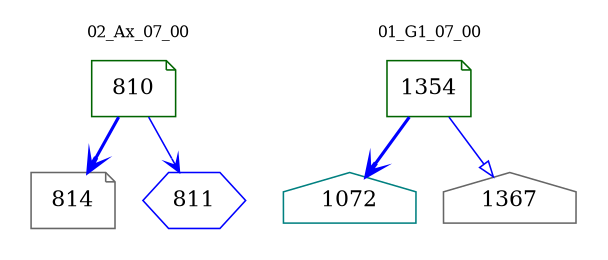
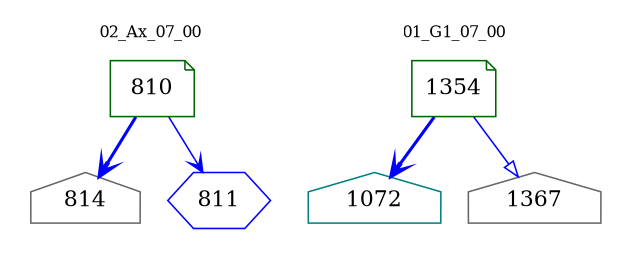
(73, 200) -> (85, 200)
